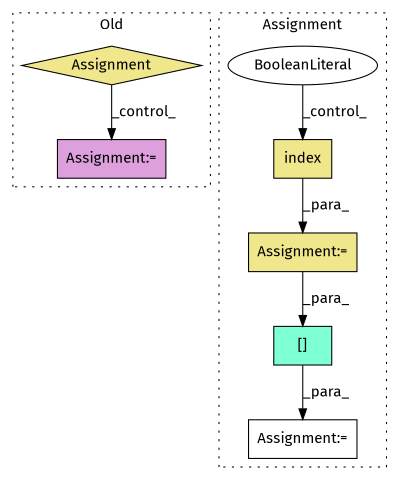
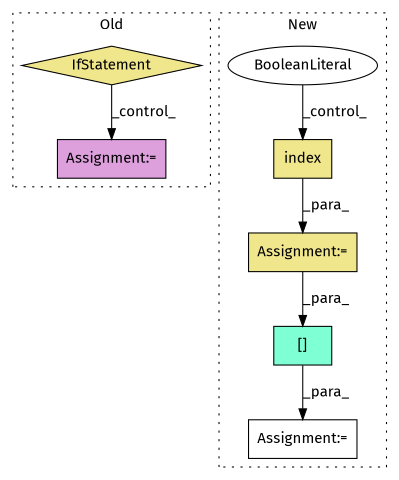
(303, 25) -> (303, 25)
(112, 65) -> (112, 65)
